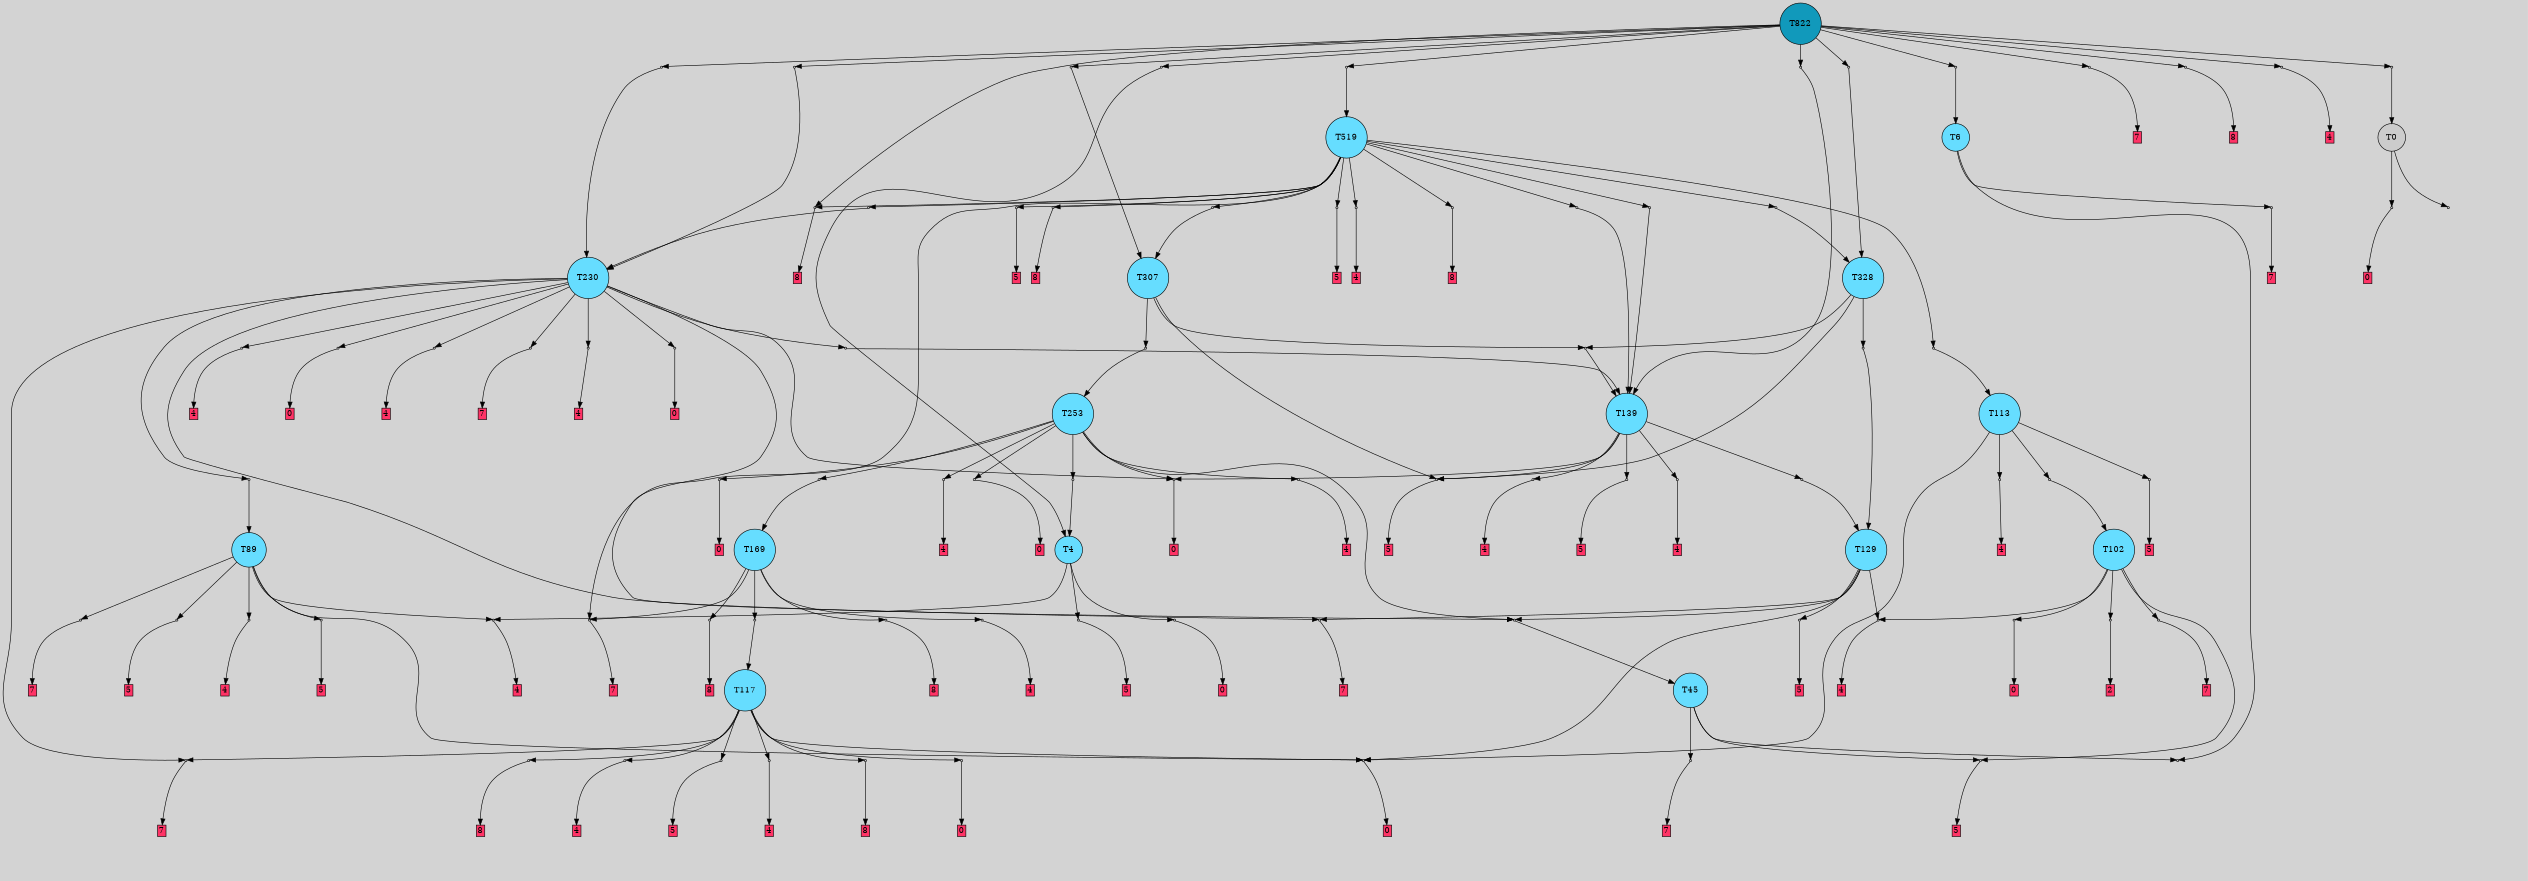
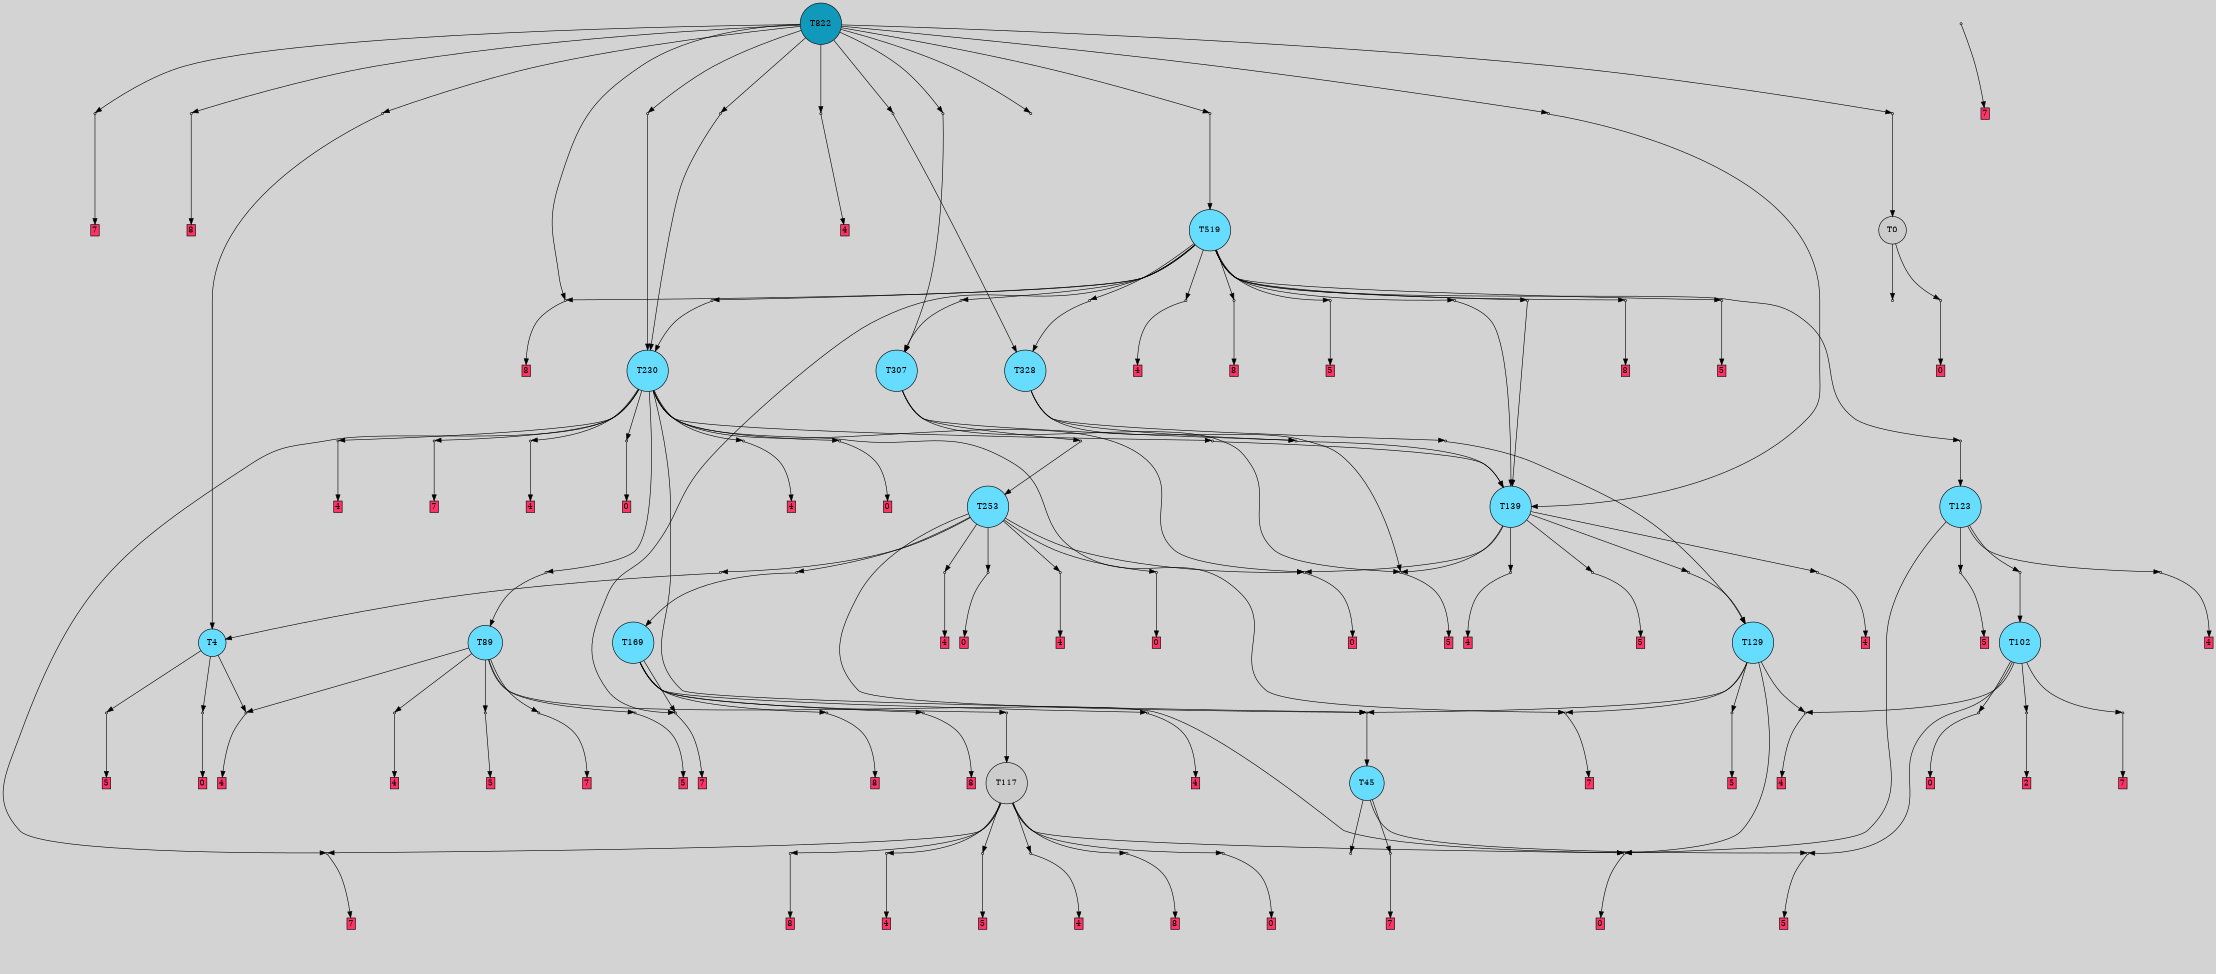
(1956, 137) -> none
(2000, 414) -> (1960, 507)
(745, 690) -> (1007, 783)
